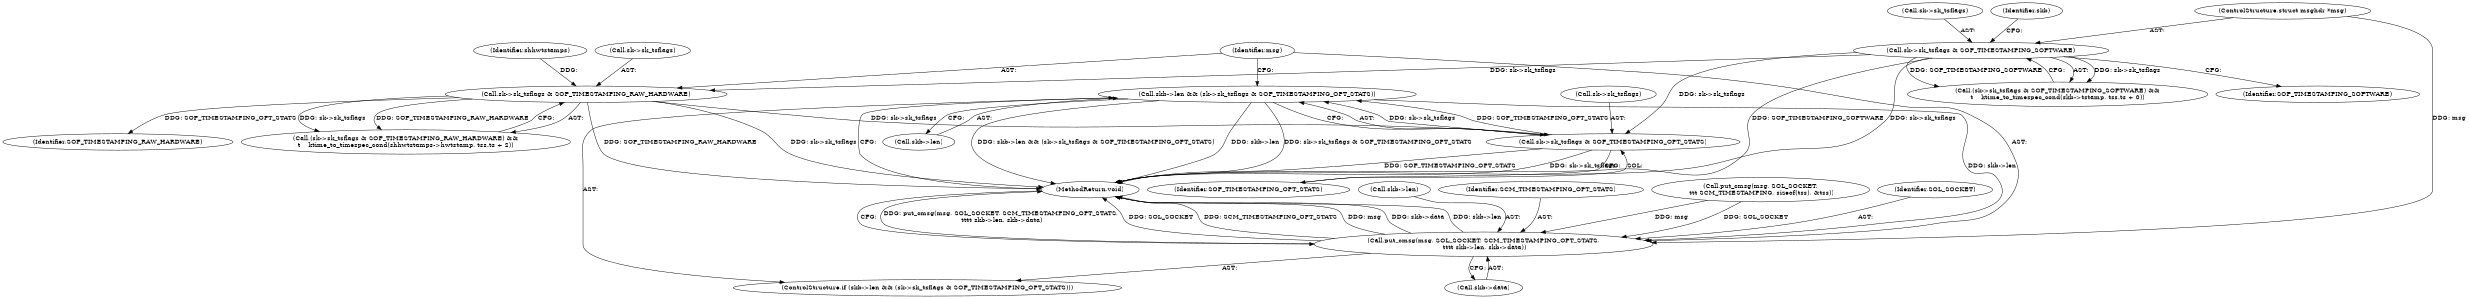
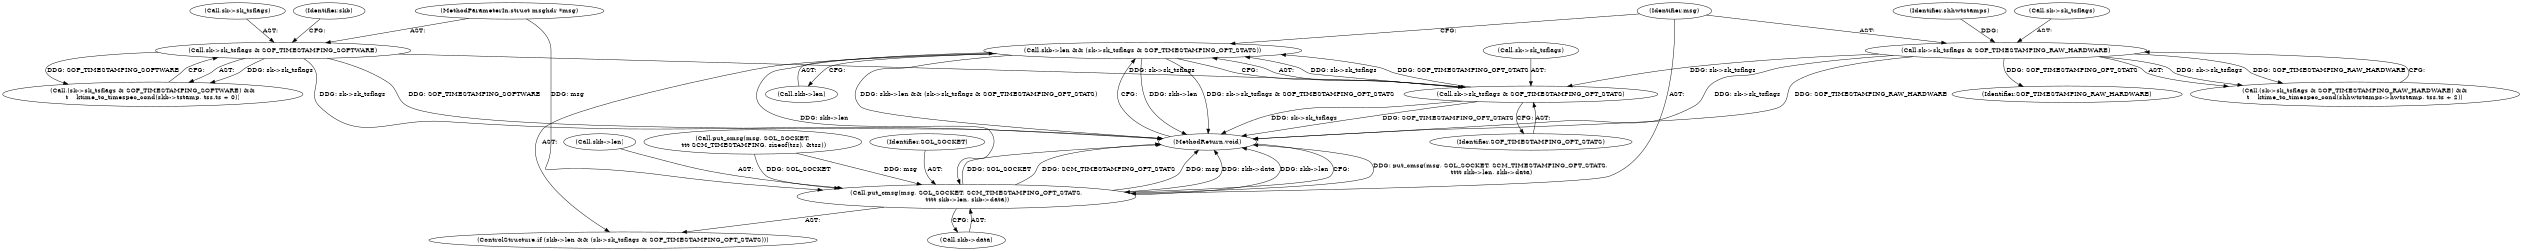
(2283, 11) -> (510, 11)
(1293, 73) -> none
(2318, 94) -> none
(1636, 166) -> (1544, 118)
(1541, 190) -> none
